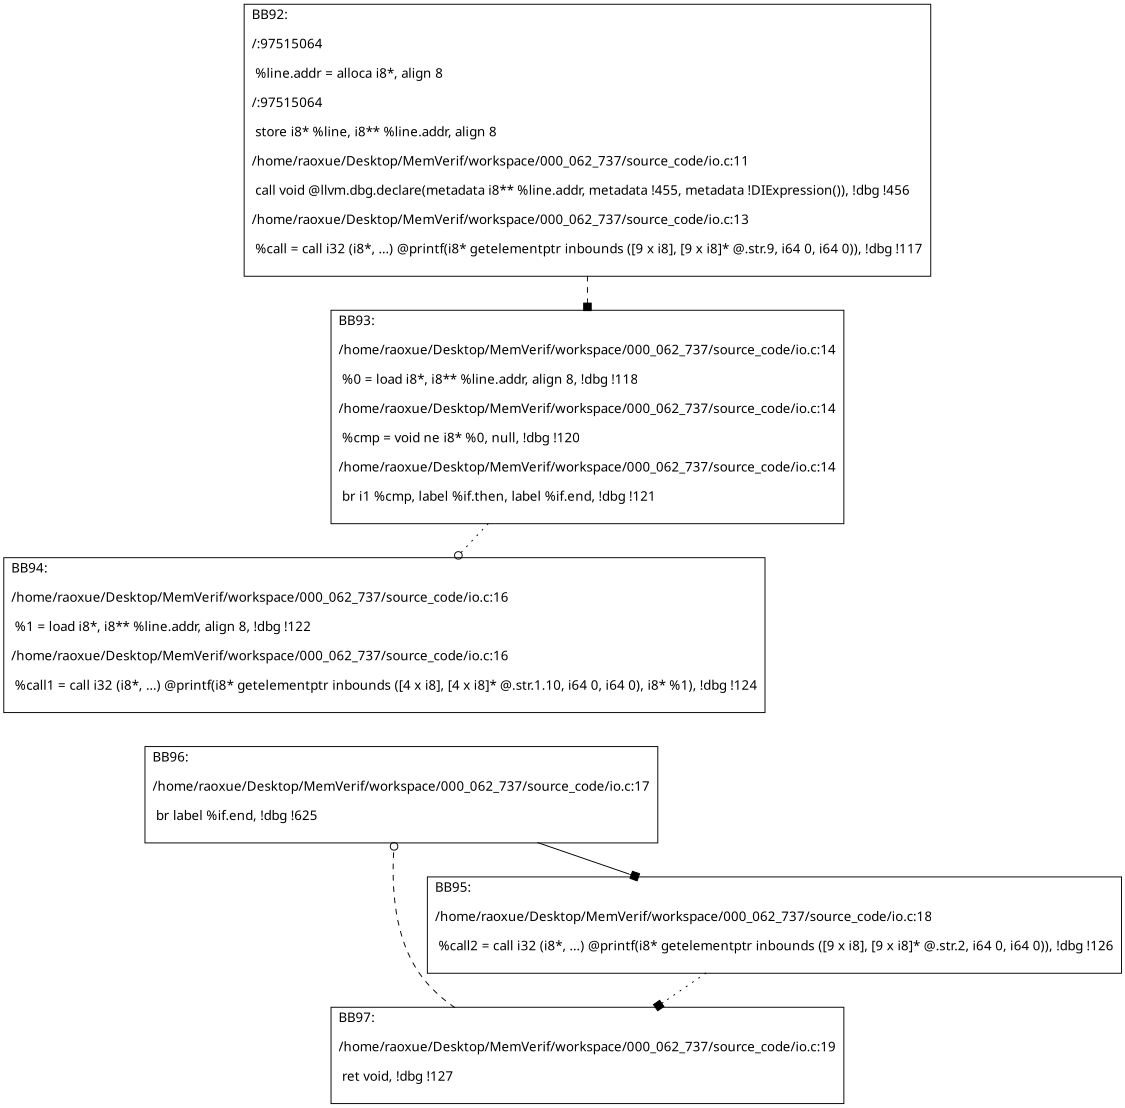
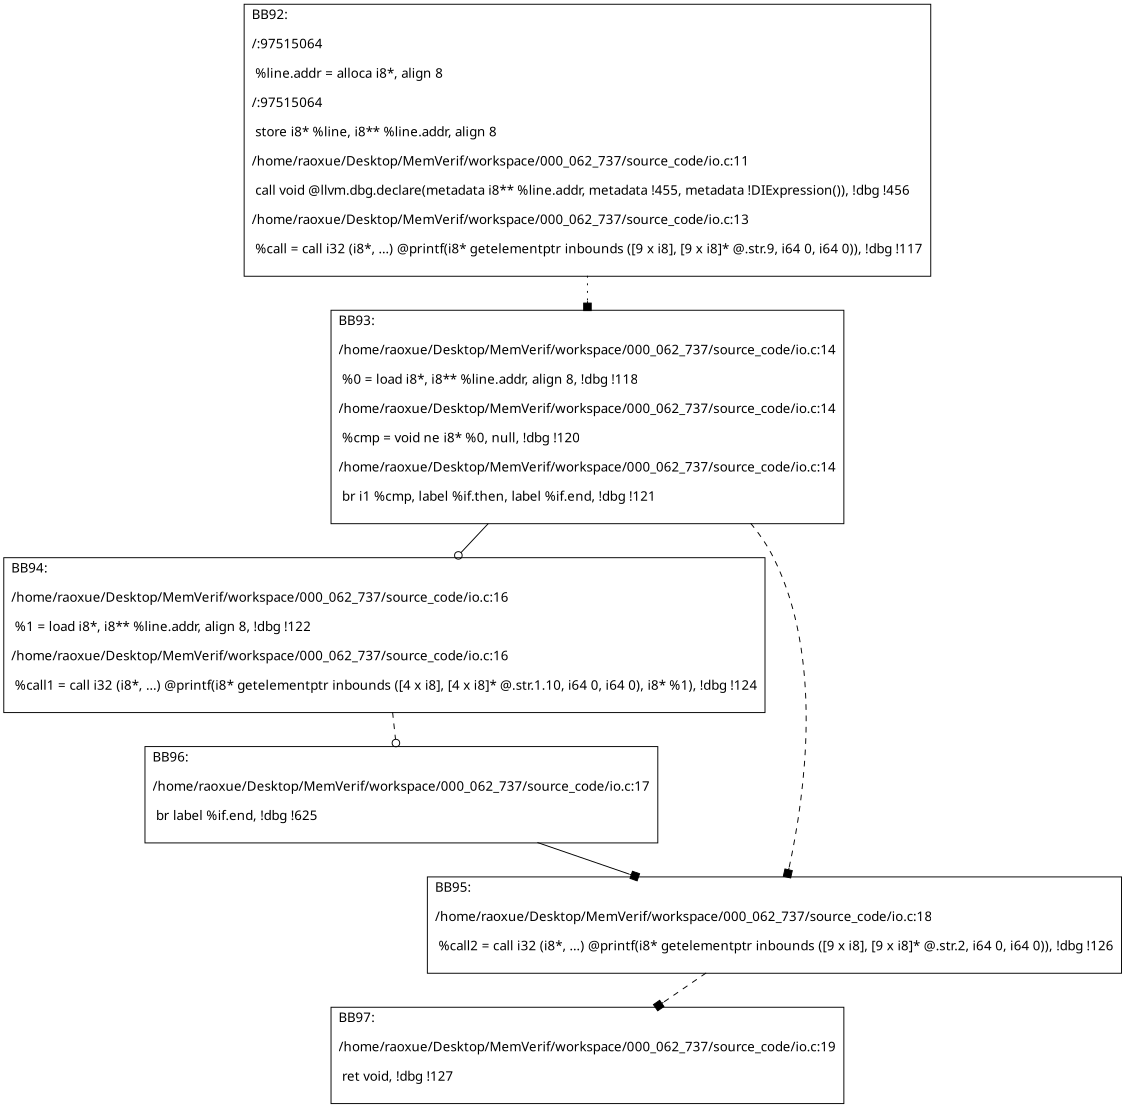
(587, 288) -> (587, 288)
(475, 538) -> (475, 538)
none -> (805, 690)
(403, 938) -> (394, 726)
(685, 988) -> (685, 988)
